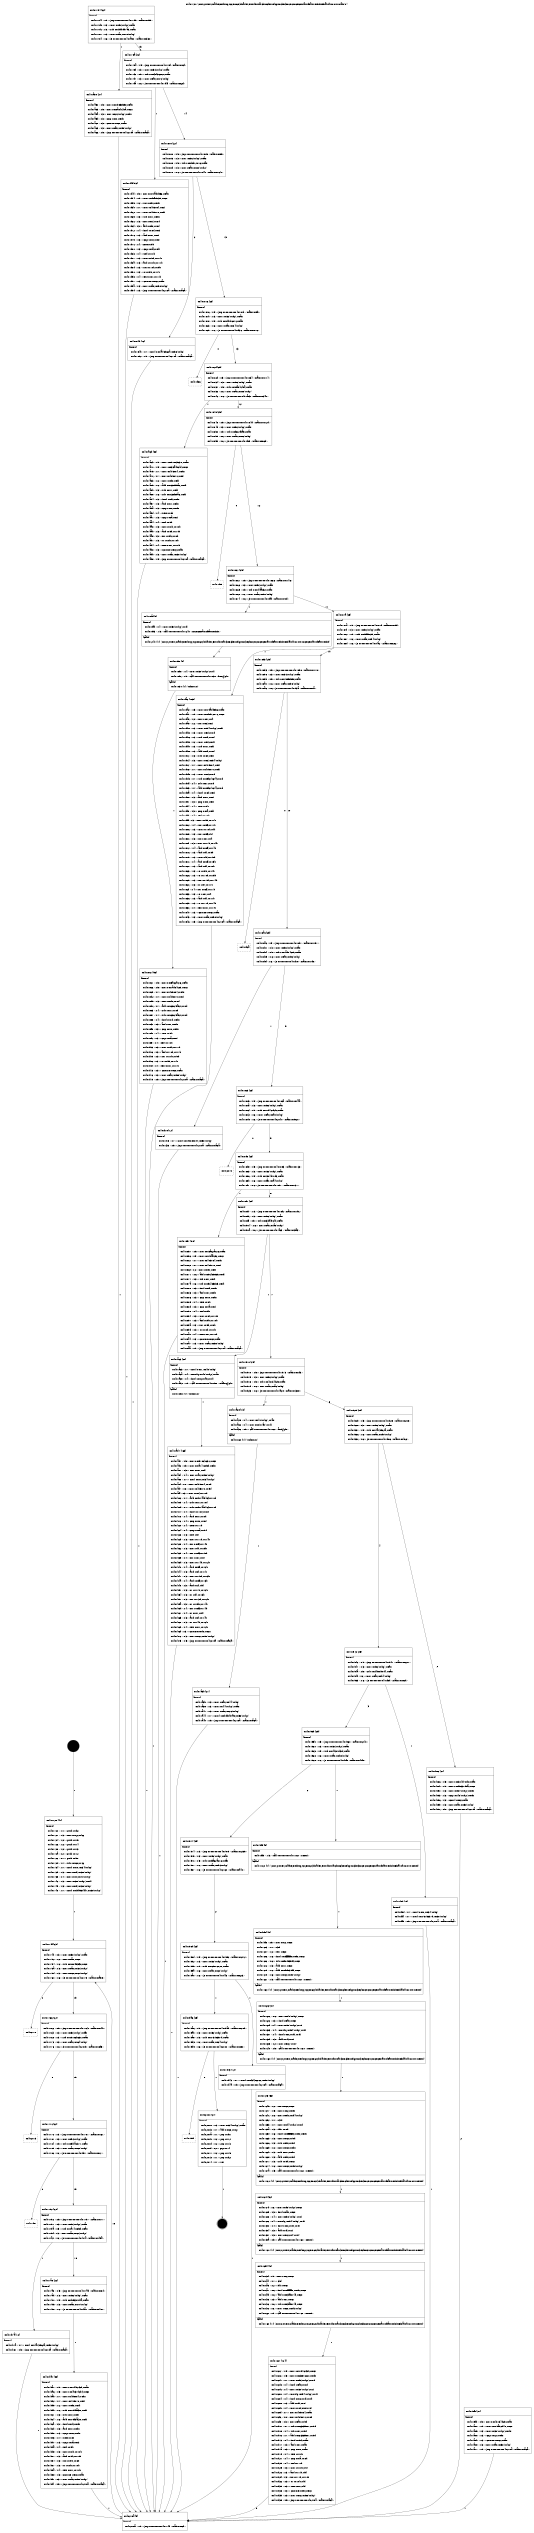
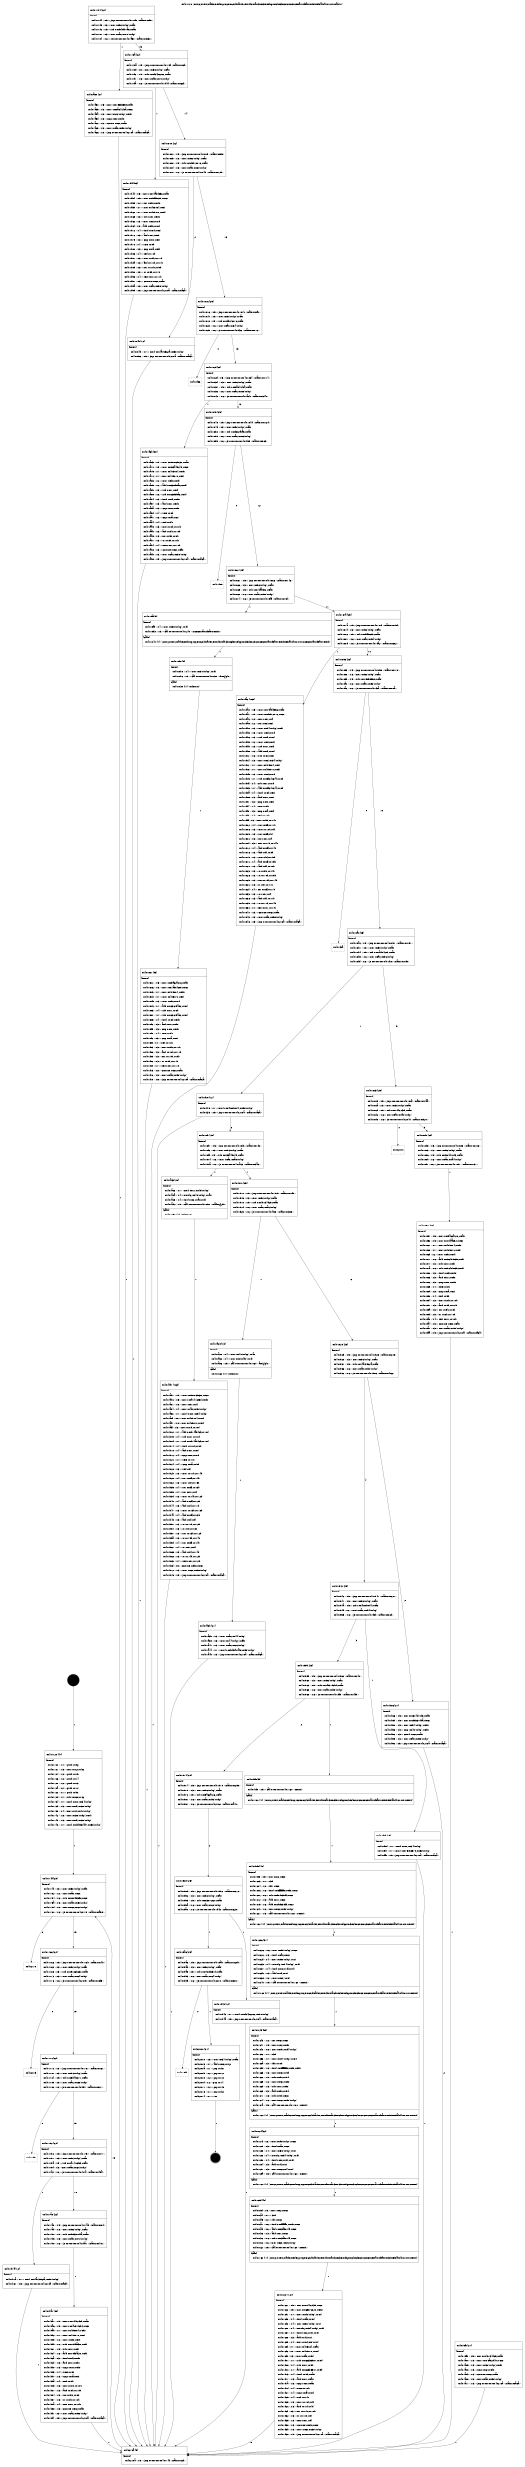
(270, 1193) -> (230, 1123)
